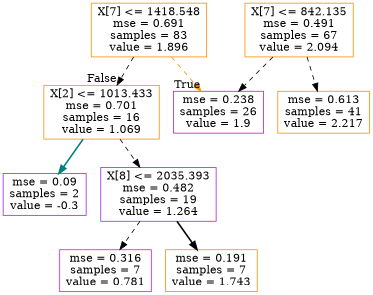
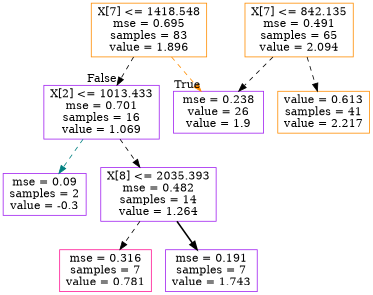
(149, 30) -> (149, 30)
(299, 30) -> (299, 30)
(102, 112) -> (102, 112)
(219, 112) -> (219, 112)
(324, 112) -> (324, 112)
(73, 153) -> (73, 153)
(158, 194) -> (158, 194)
(211, 271) -> (211, 271)
